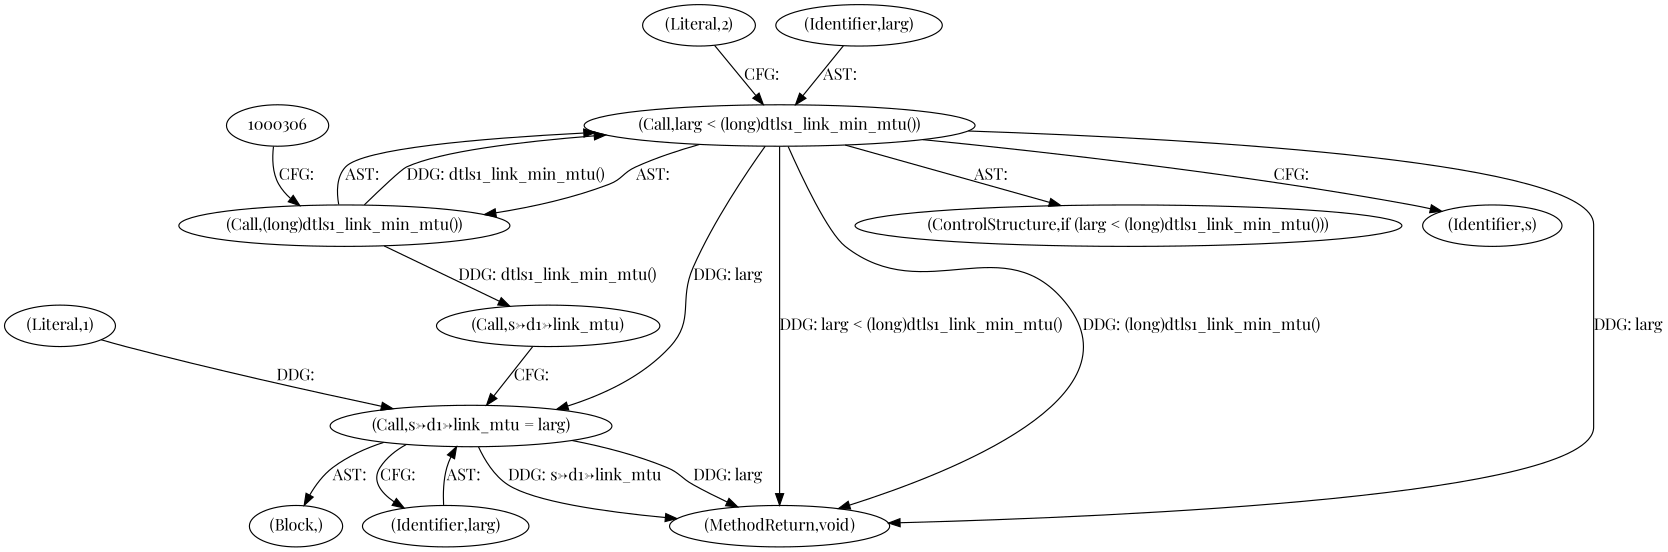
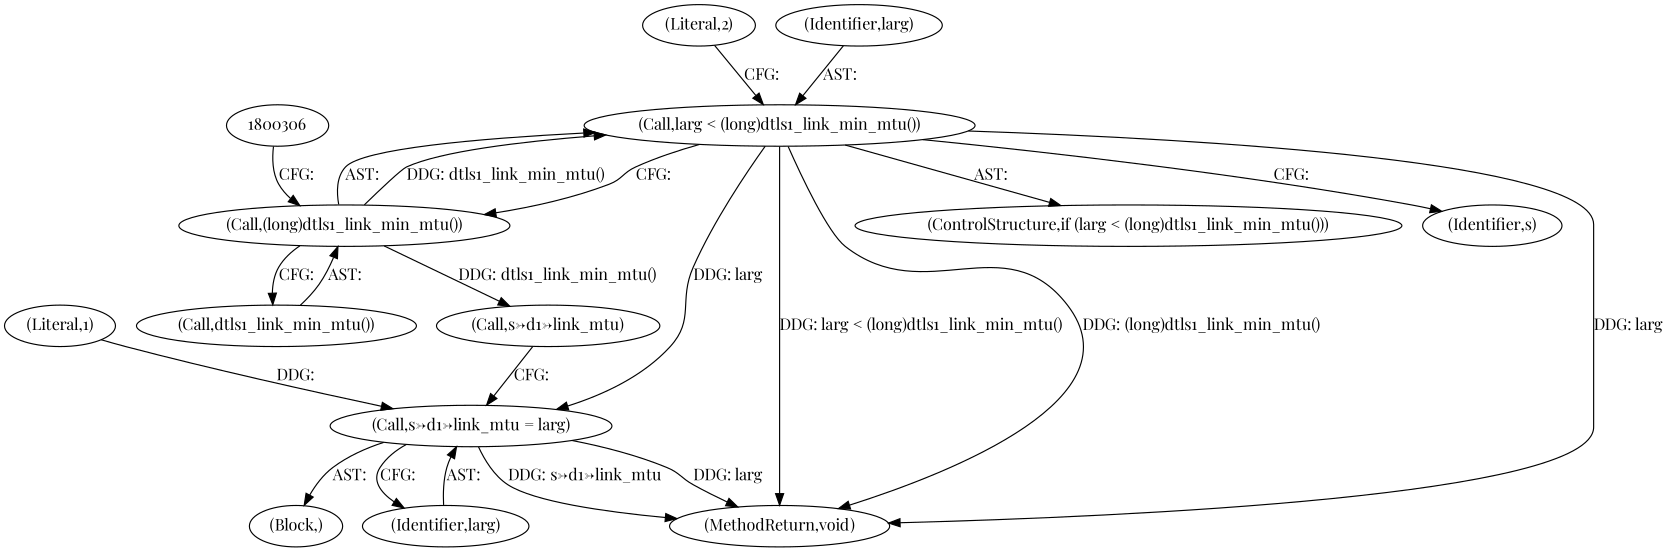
(278, 126) -> (278, 126)
(656, 176) -> (656, 176)
none -> (276, 326)
